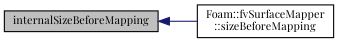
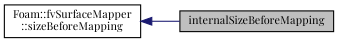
(183, 21) -> (166, 21)
